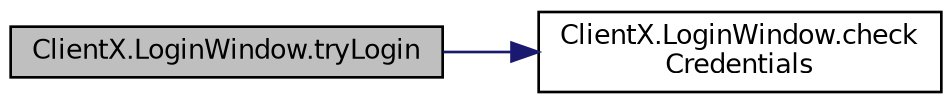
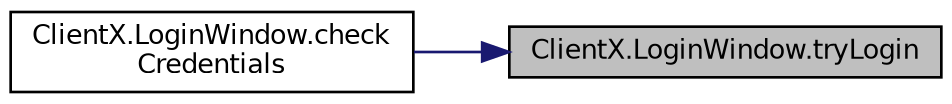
(477, 52) -> (448, 52)
